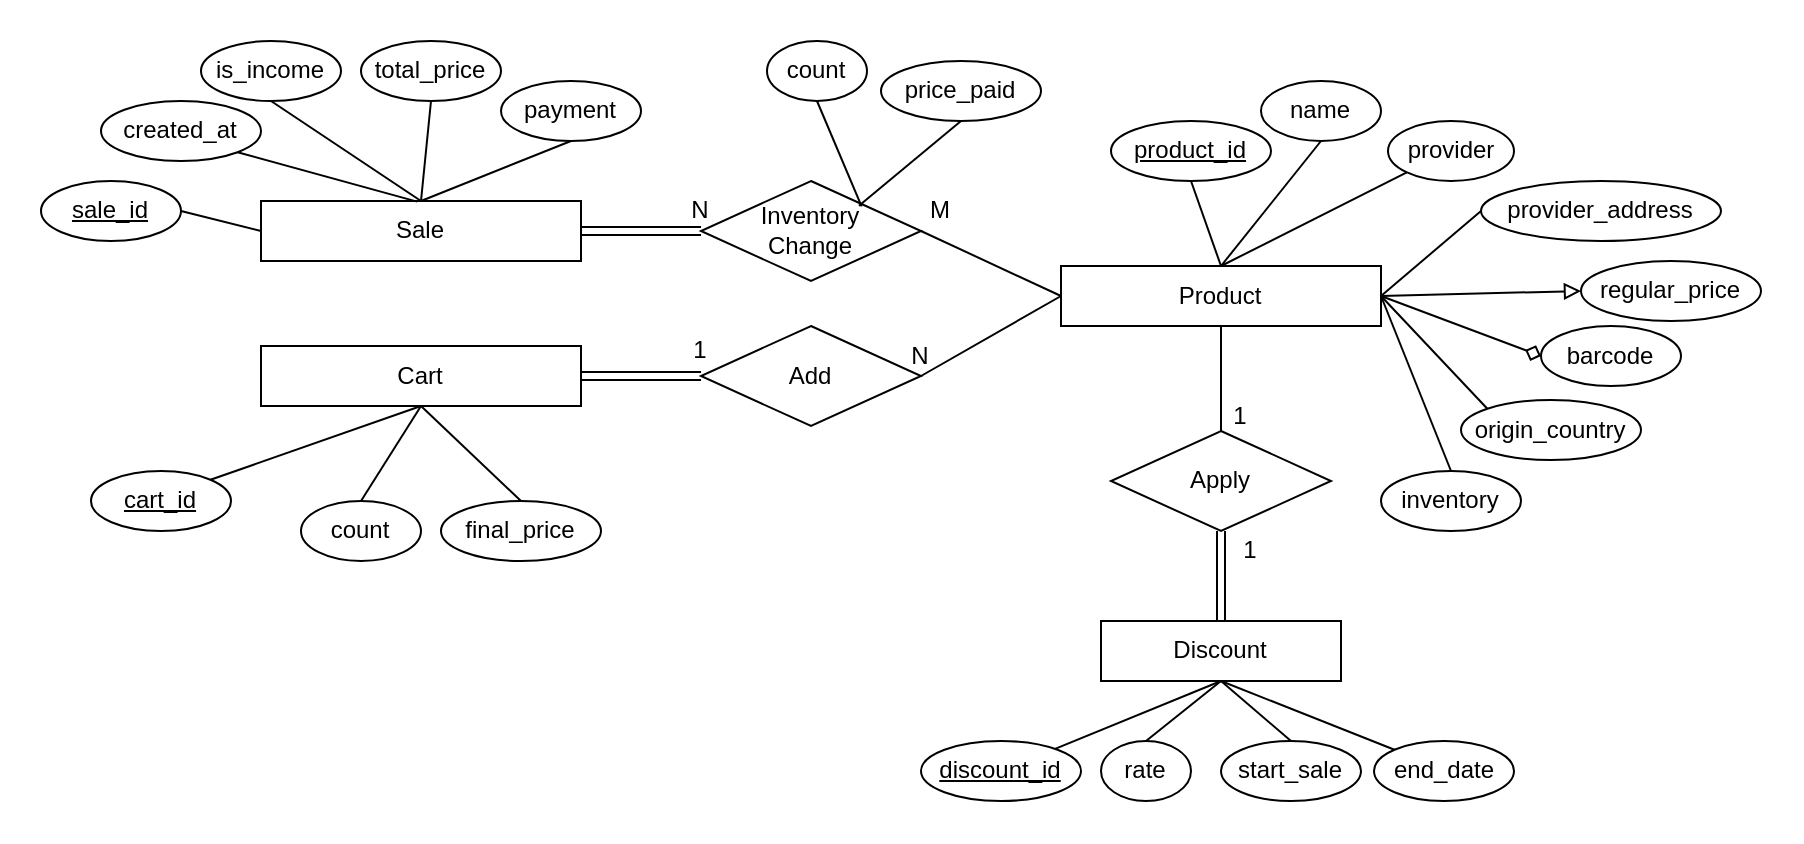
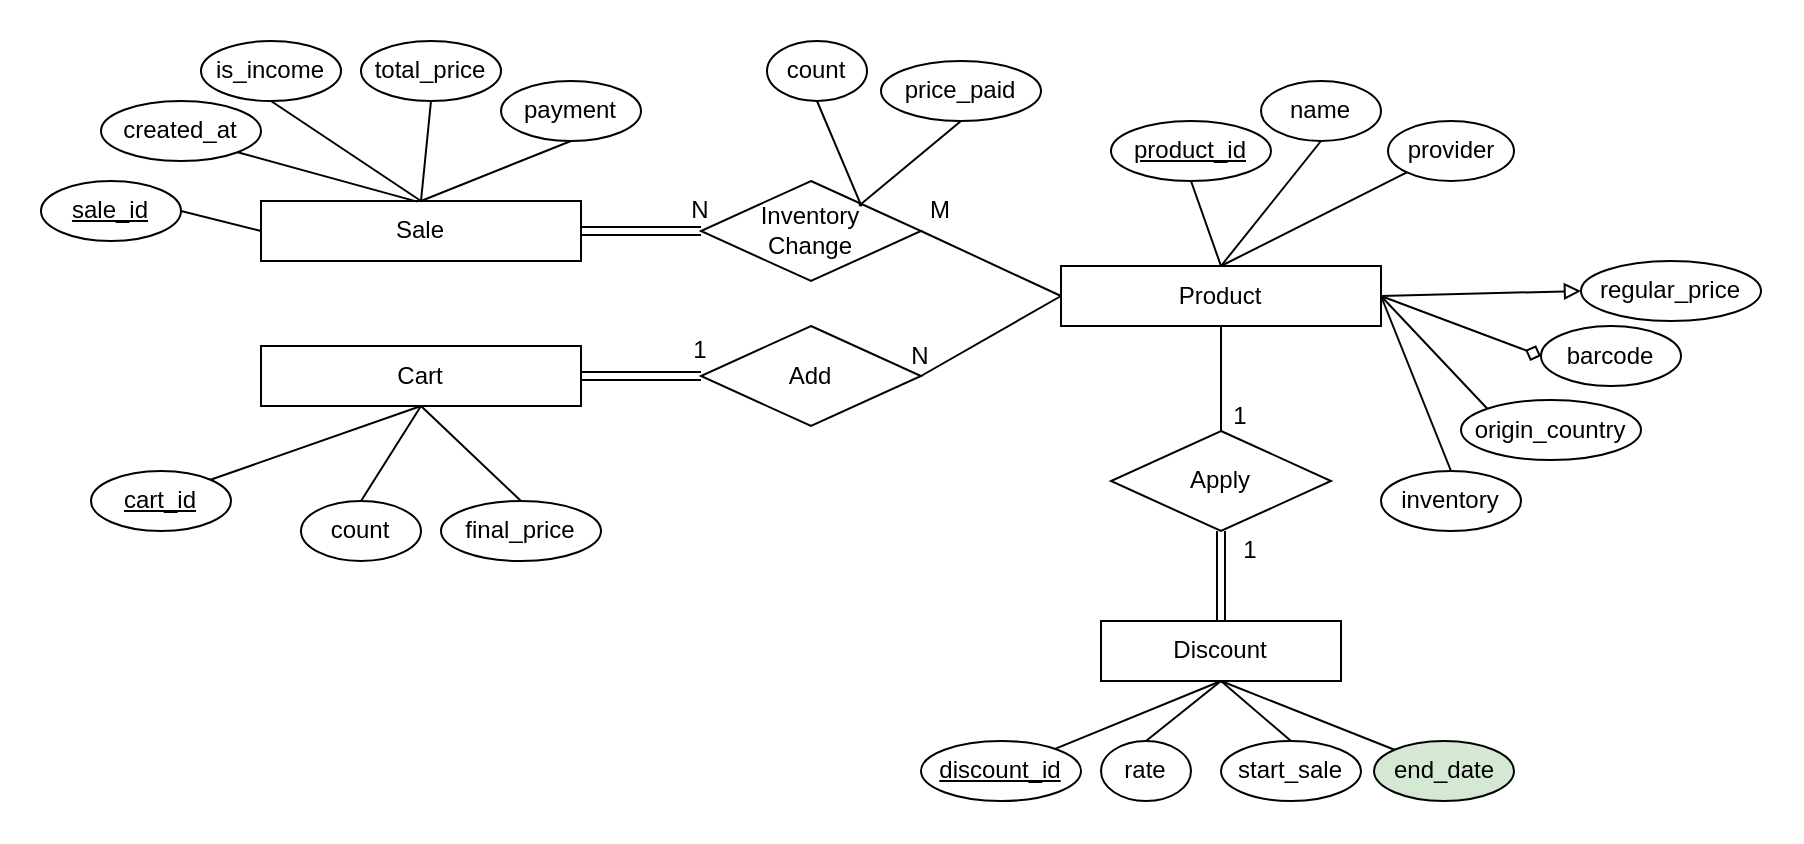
(1601, 211) -> none
(1432, 253) -> none
(1444, 771) -> (1444, 771)
